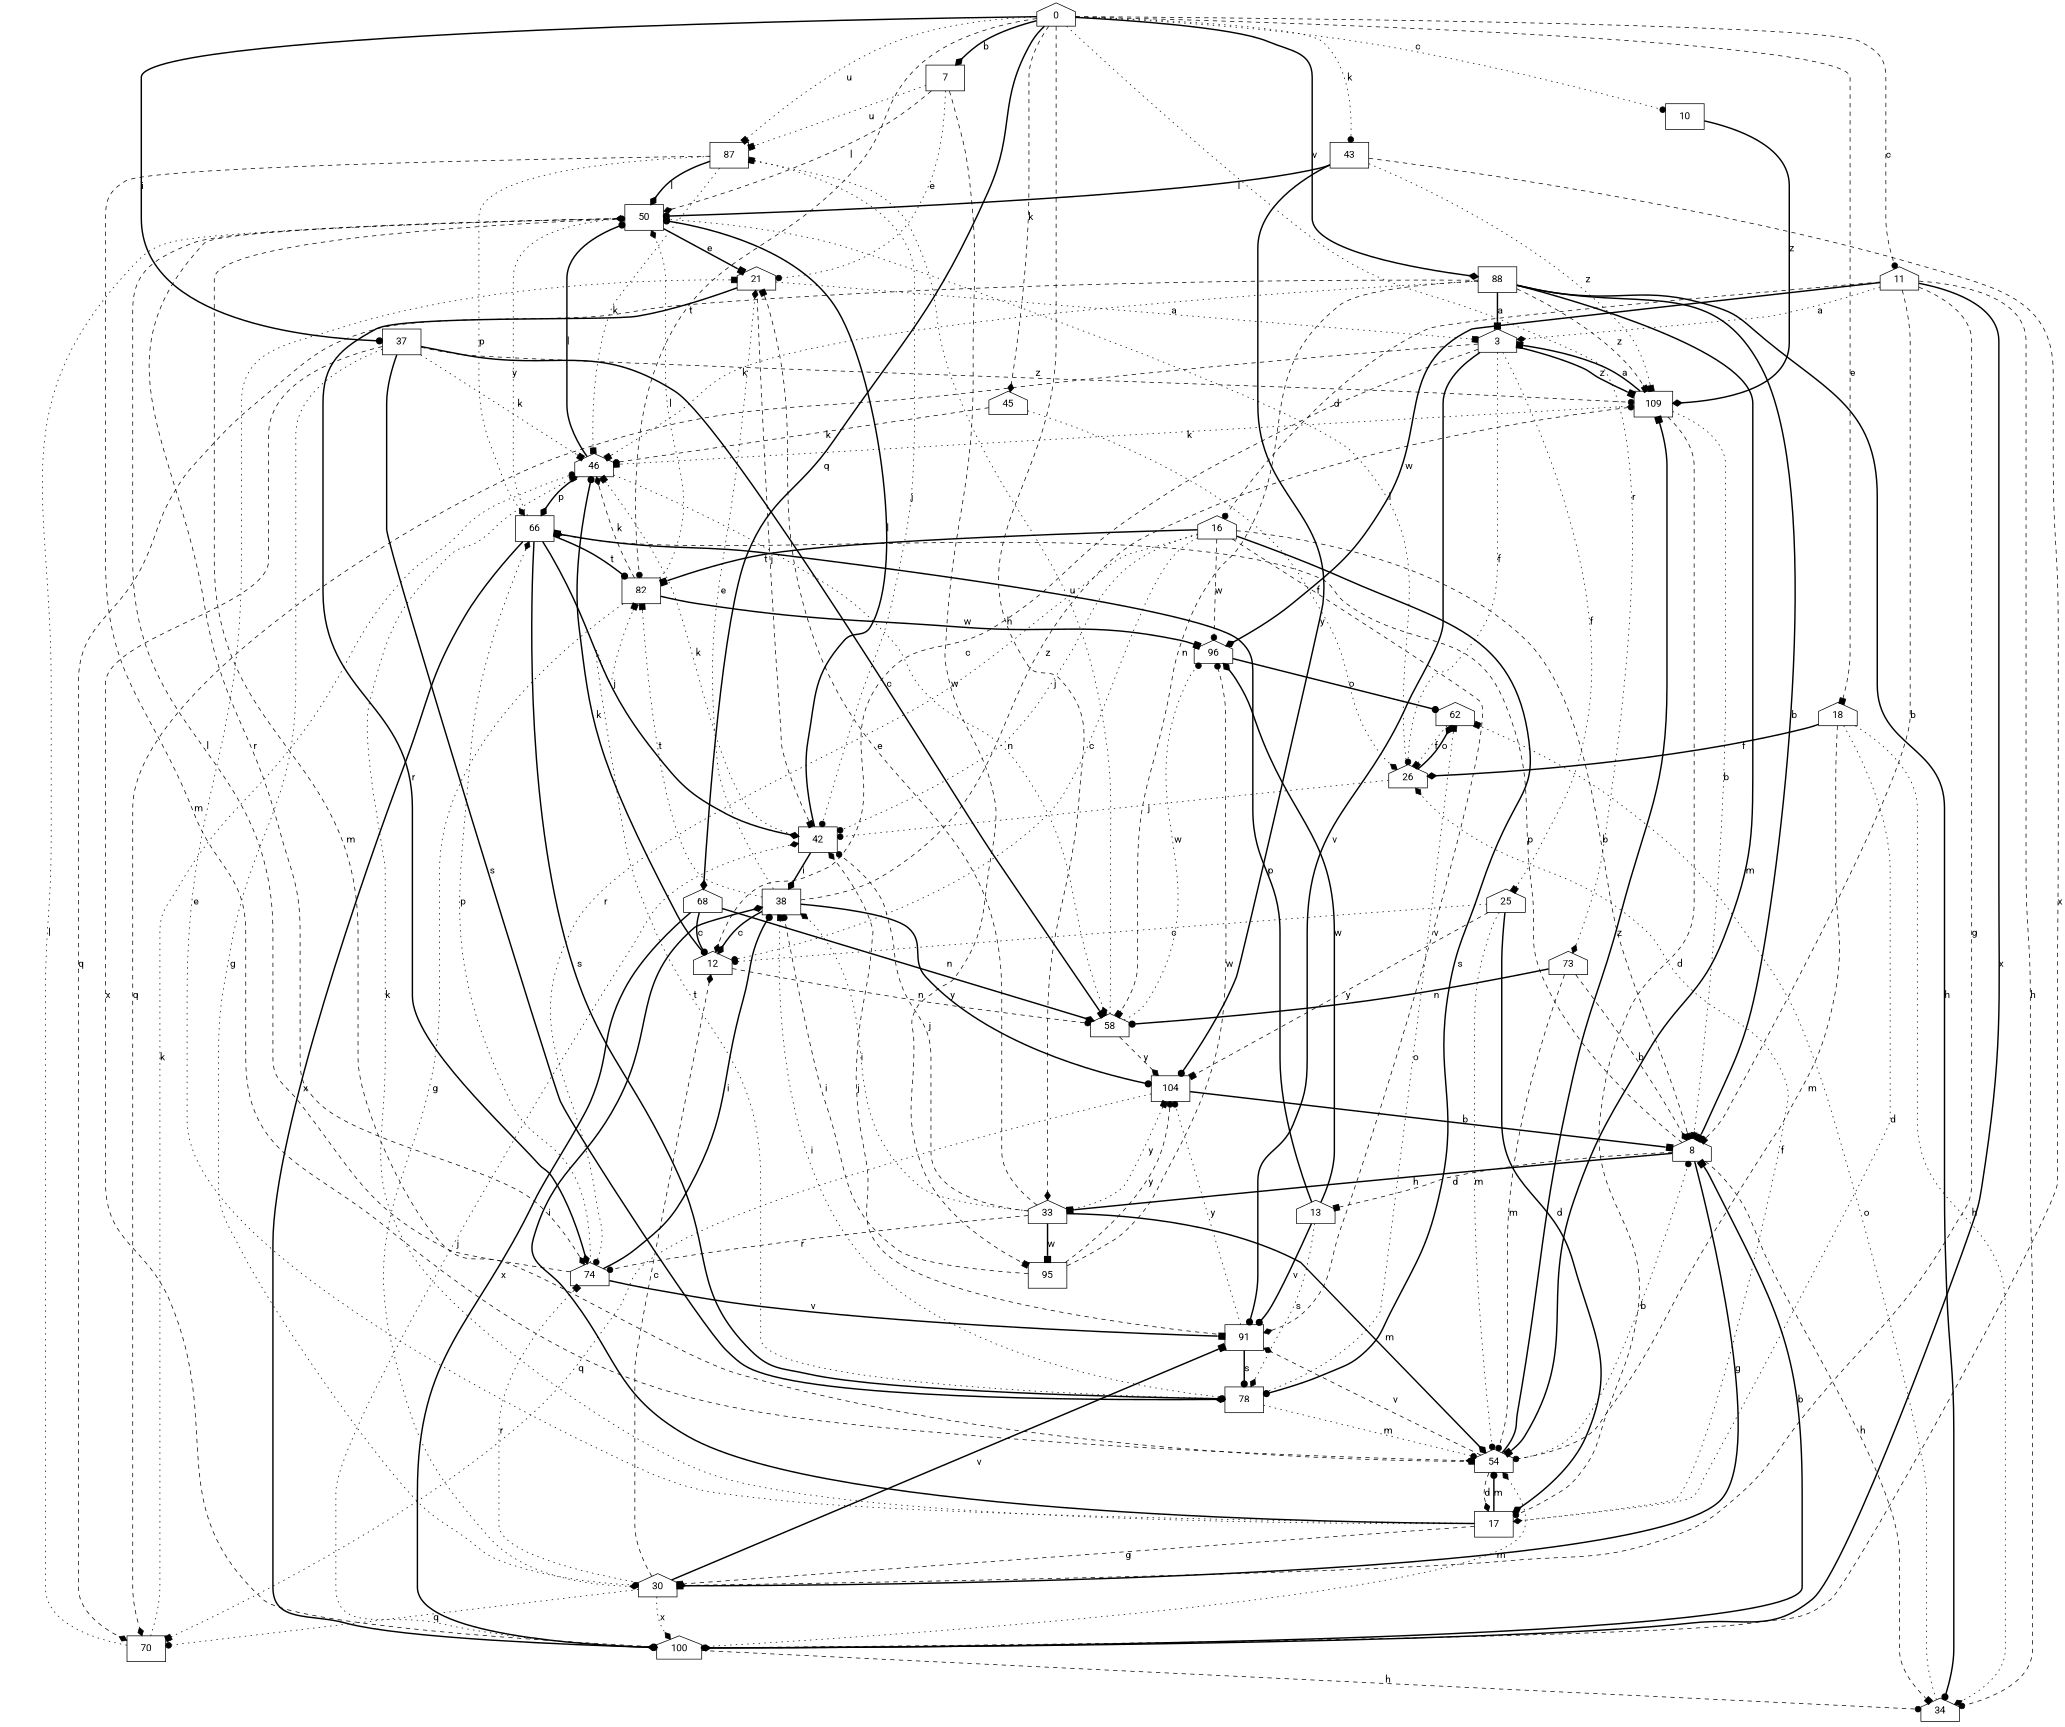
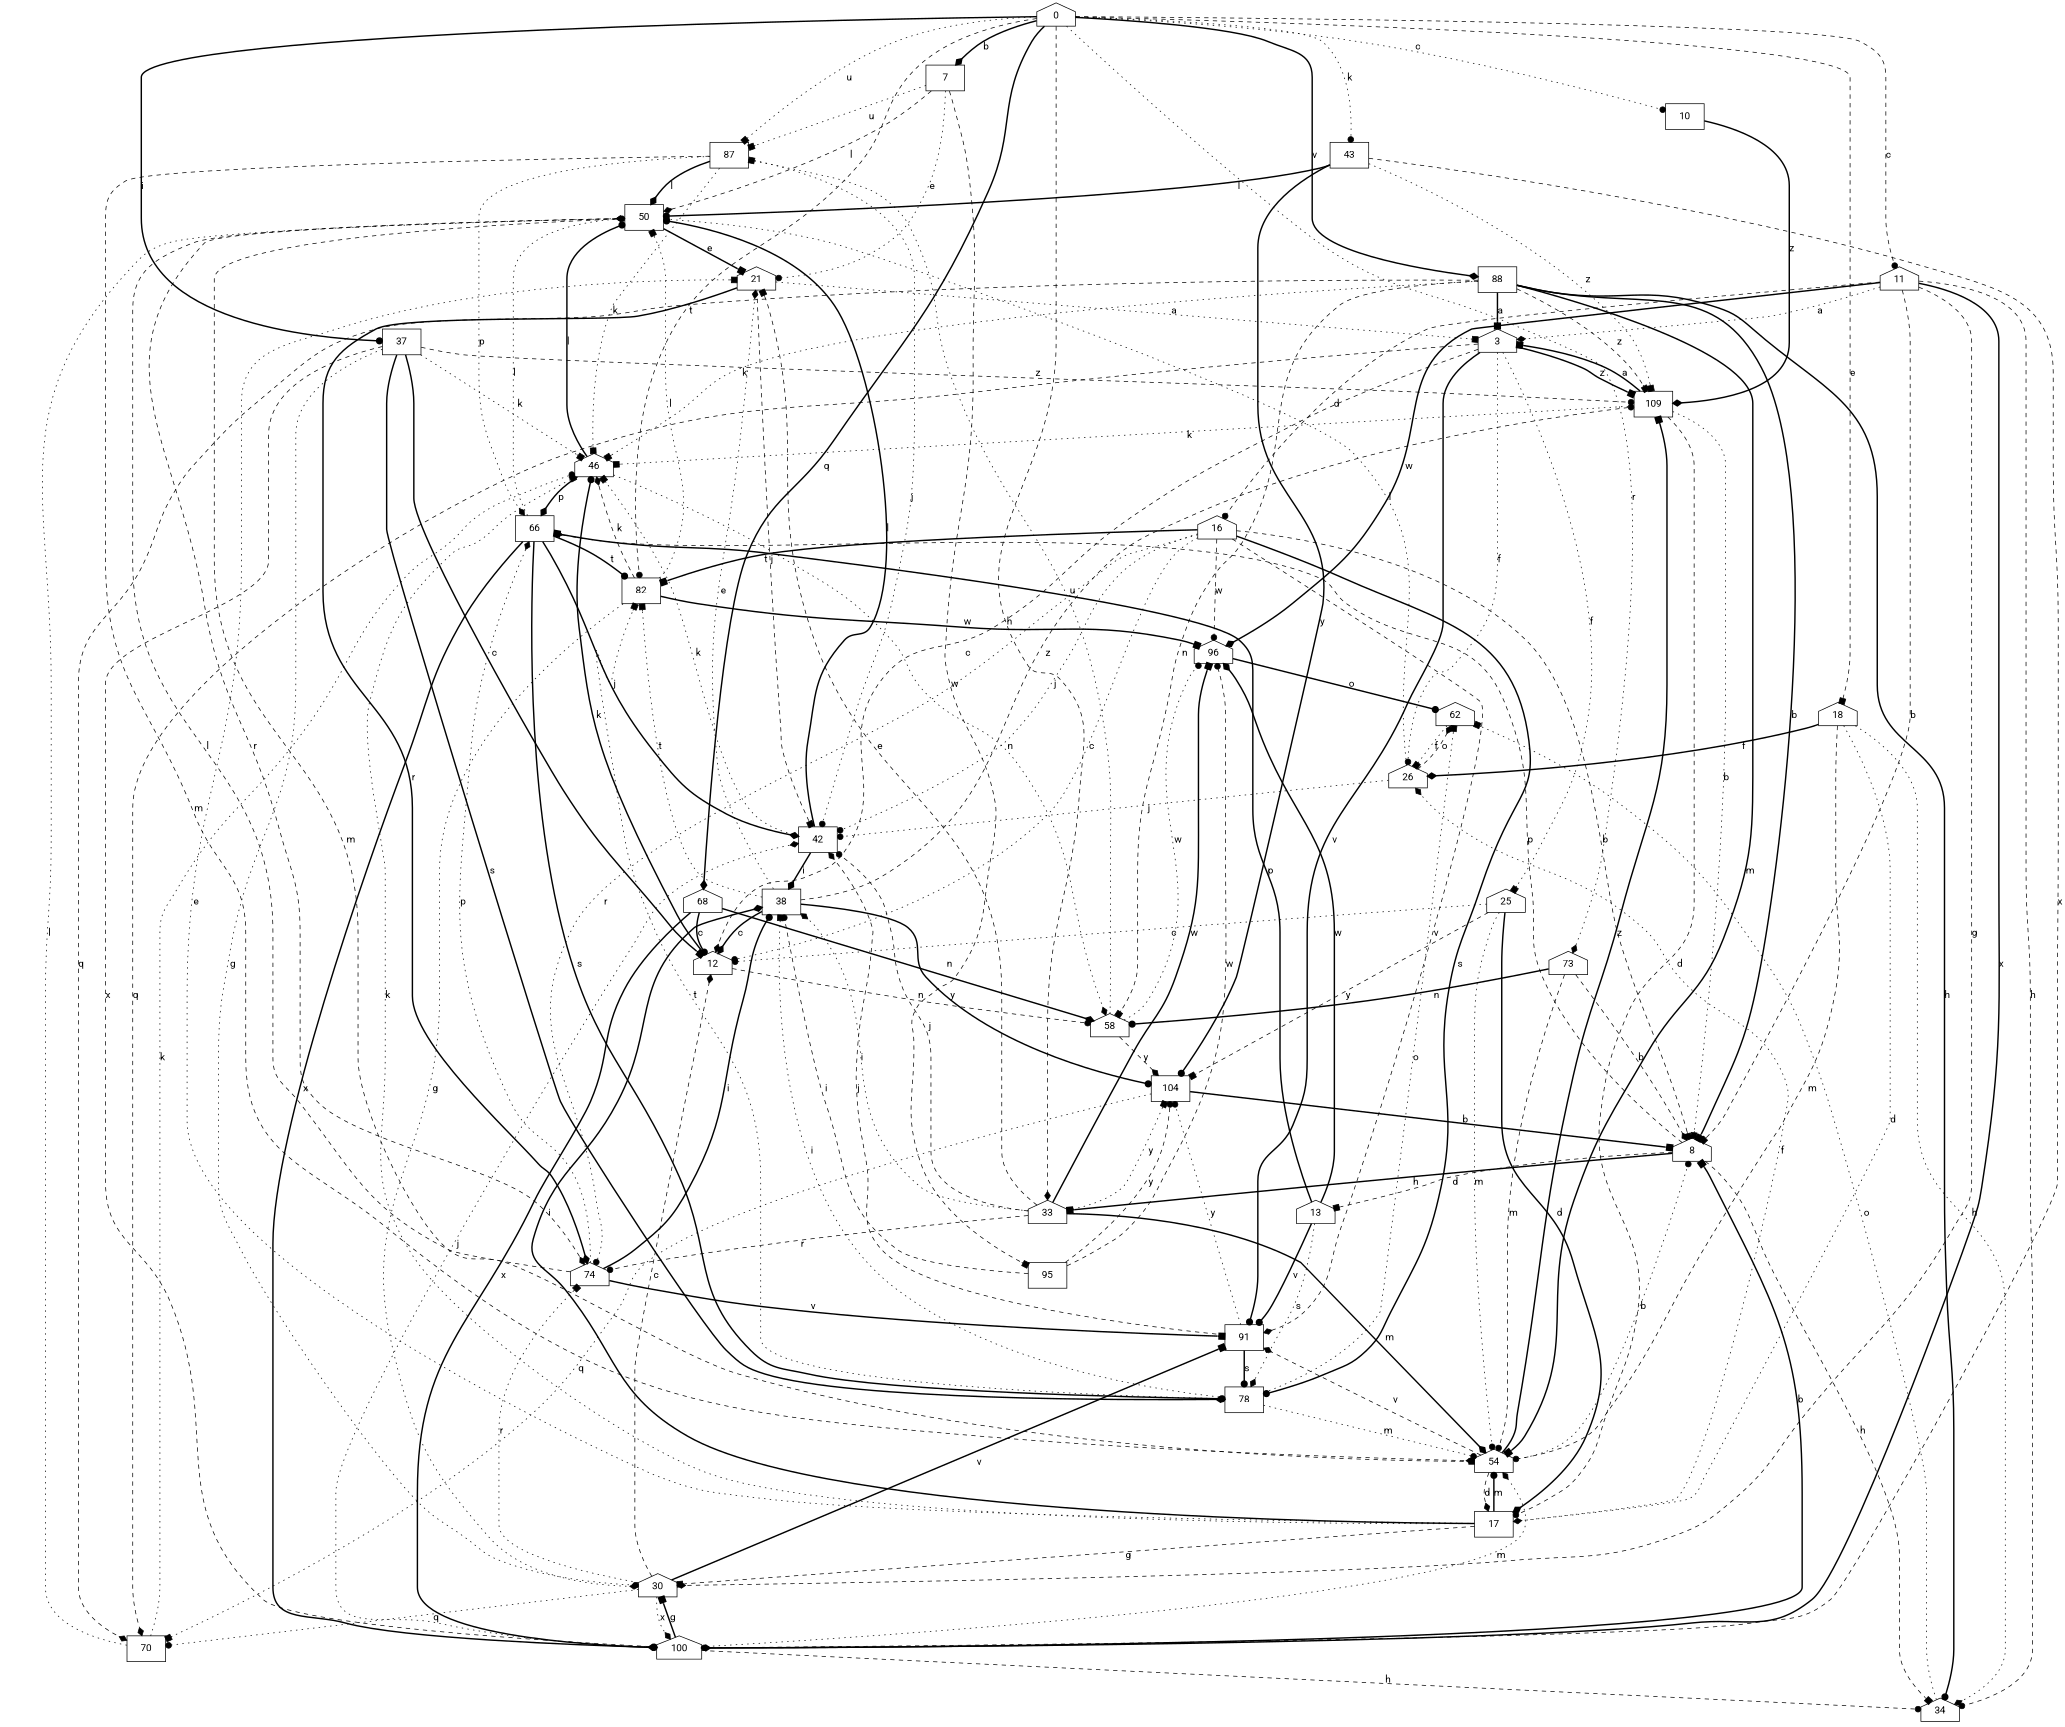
(515, 373) -> (515, 373)
(1008, 404) -> none
(668, 410) -> (668, 410)
(821, 587) -> (497, 676)
(1434, 753) -> (1434, 753)
(1048, 1239) -> (1184, 952)
(1414, 1561) -> (669, 1621)
